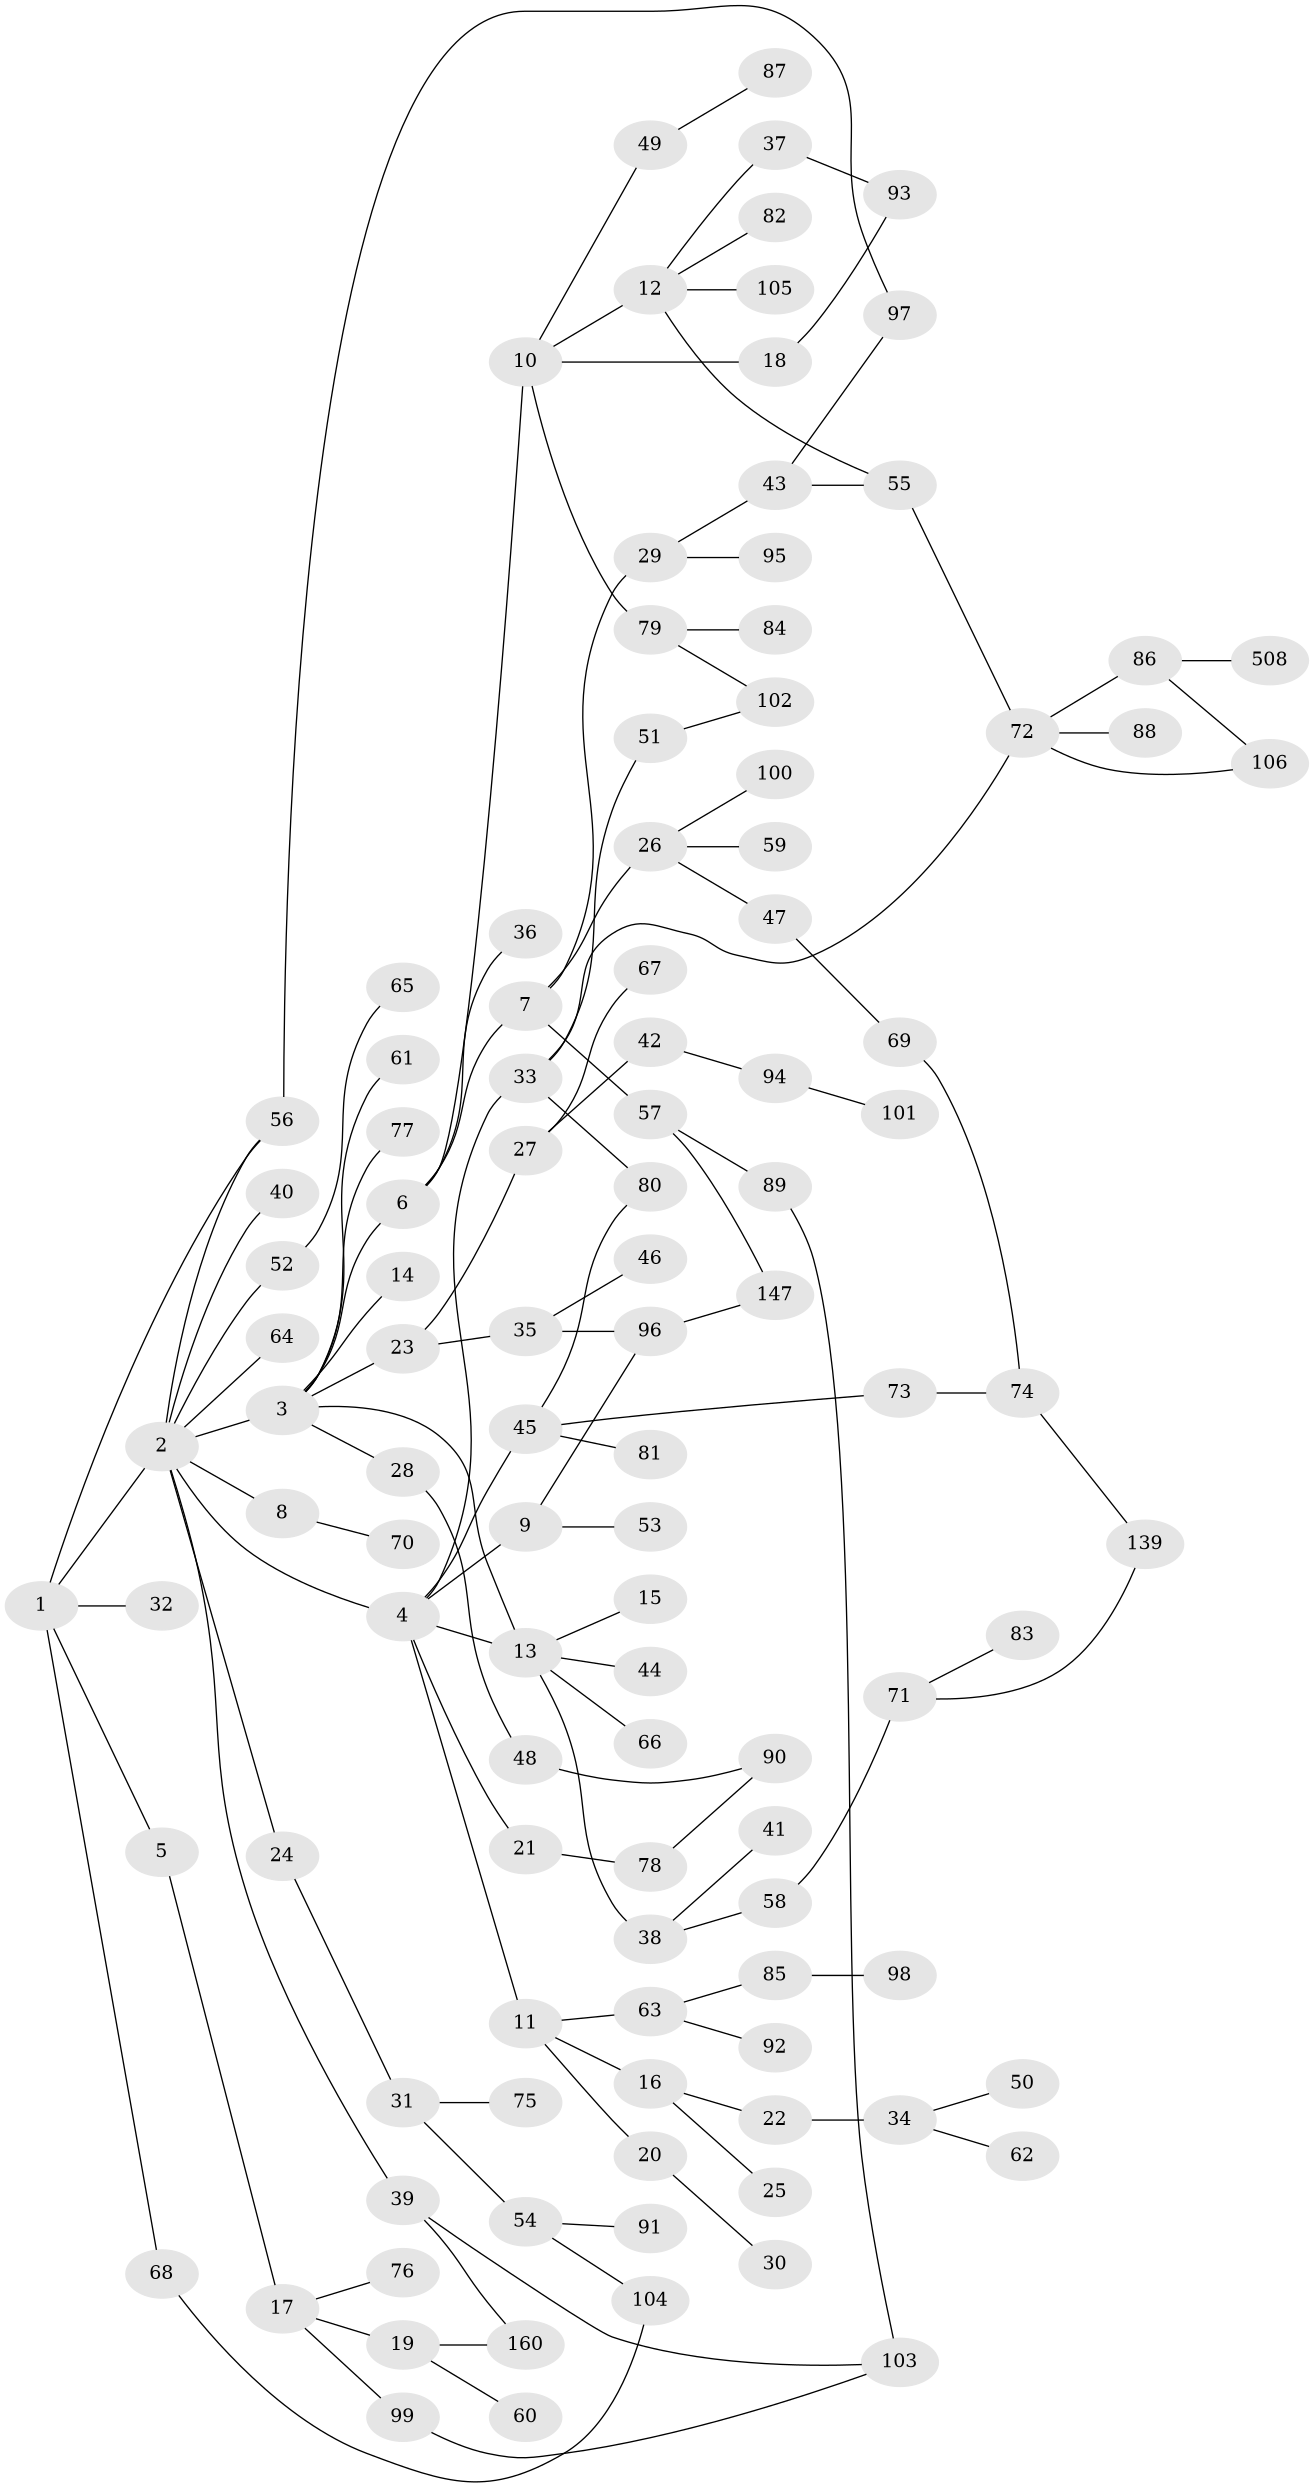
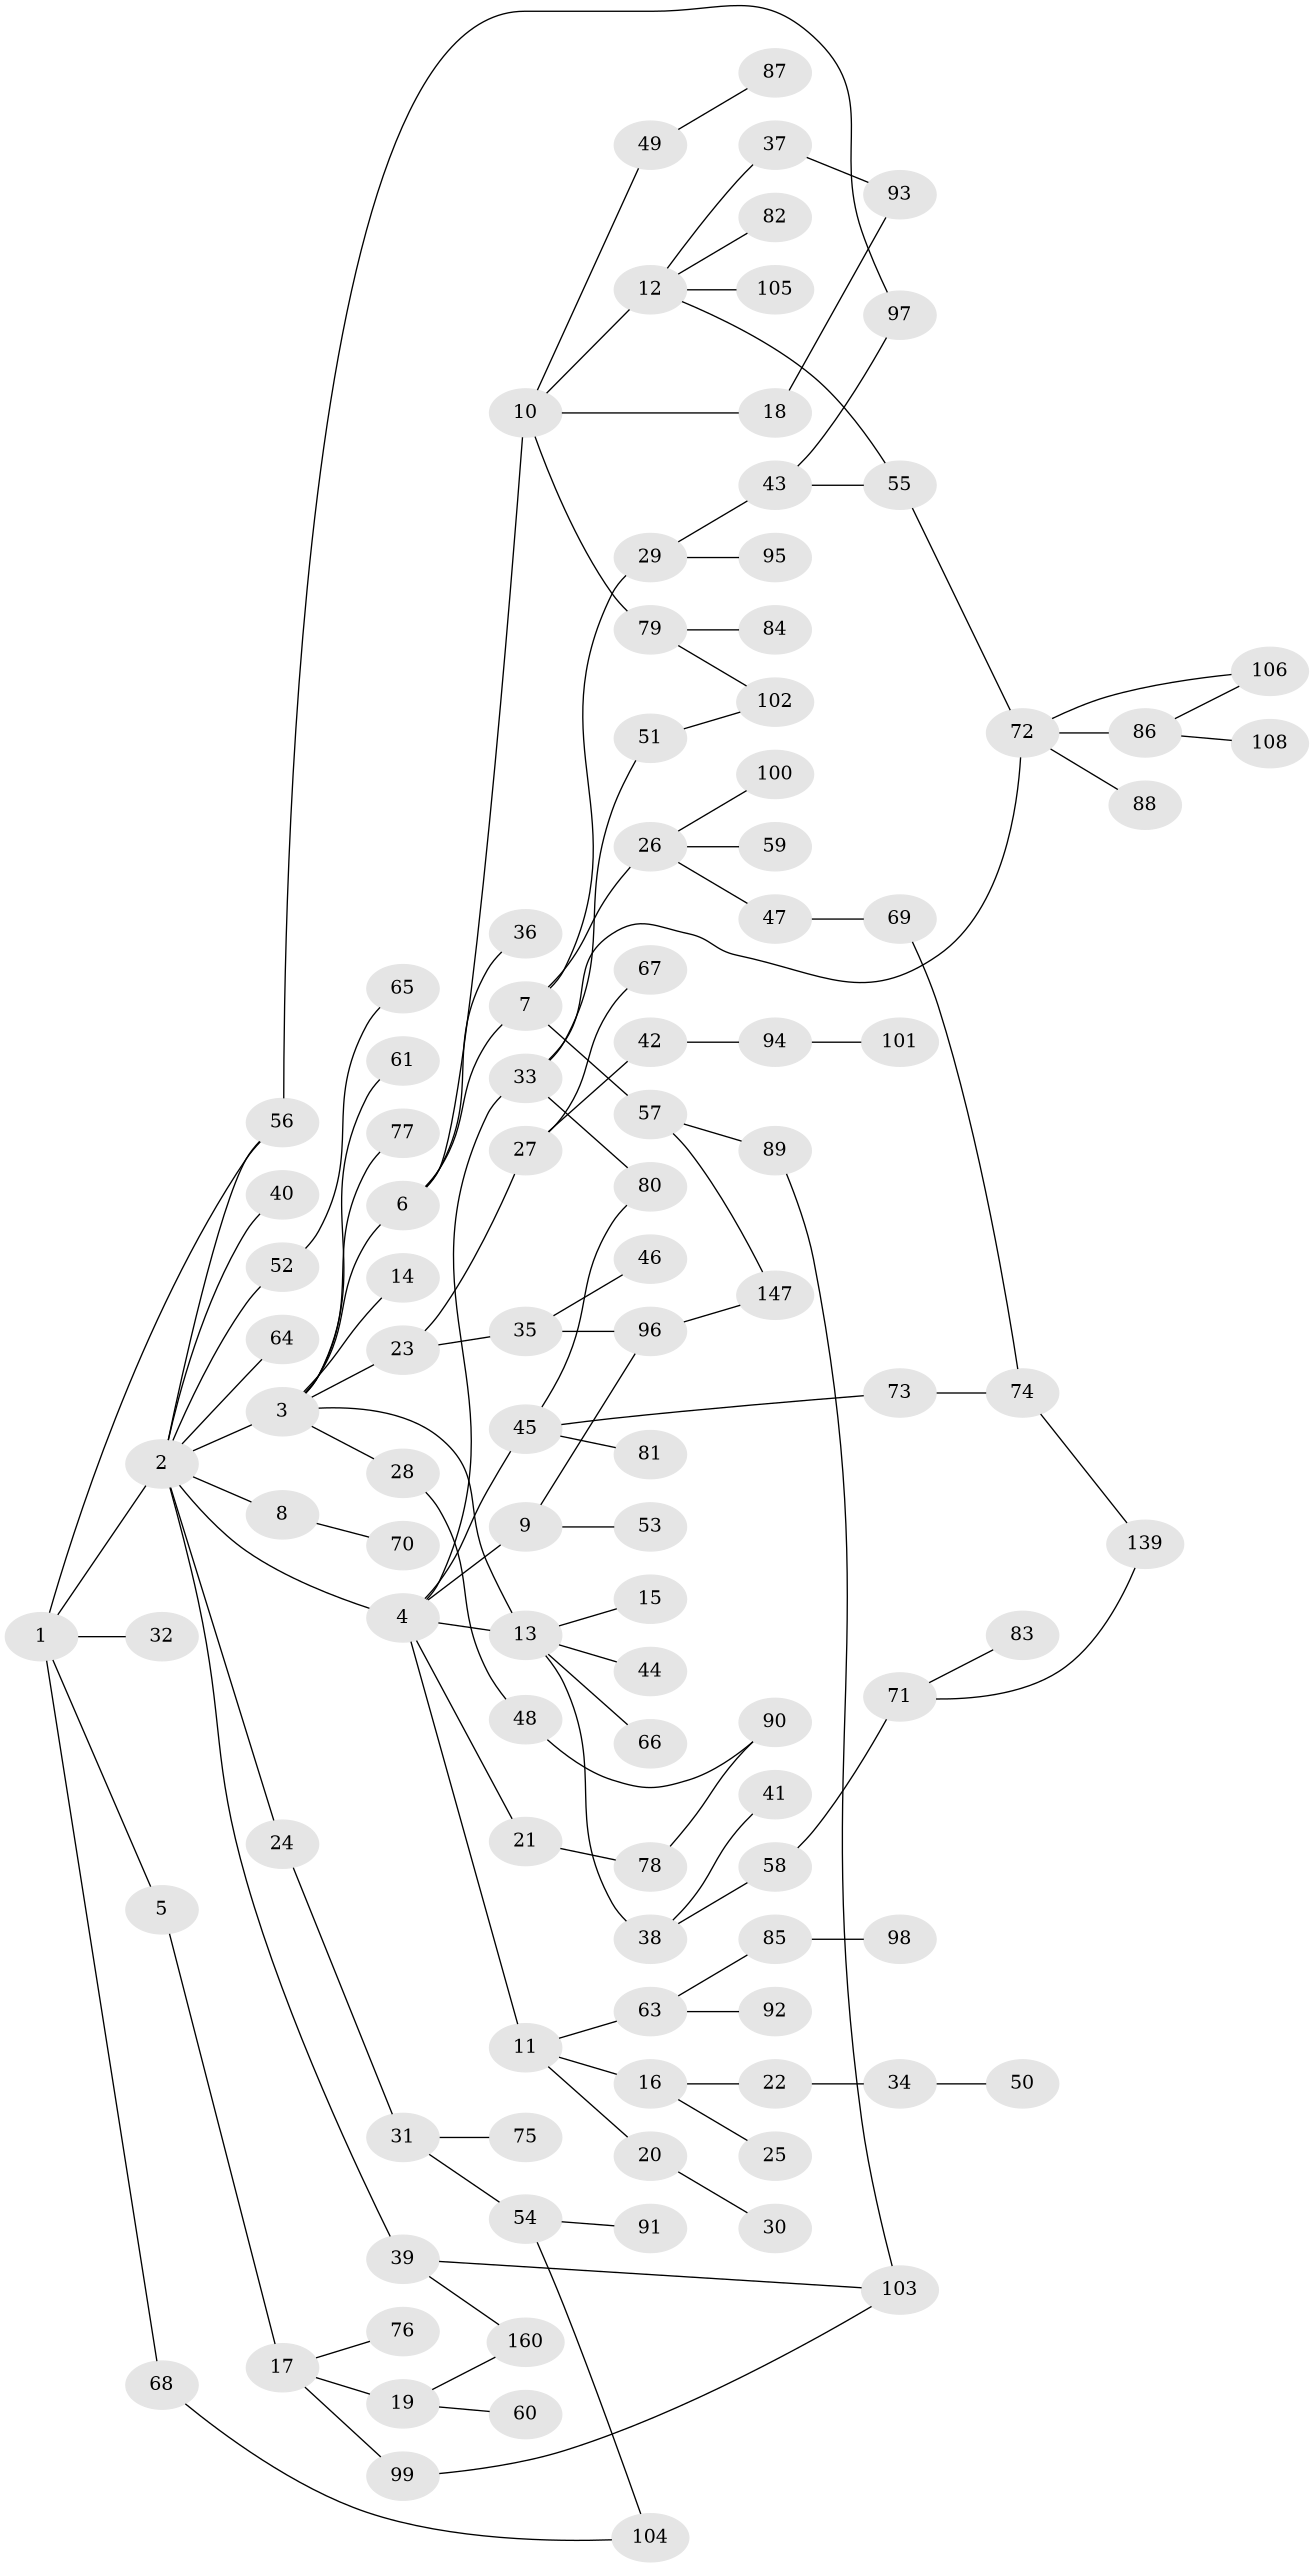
(1270, 661) -> (1270, 744)
(1023, 2156) -> none
